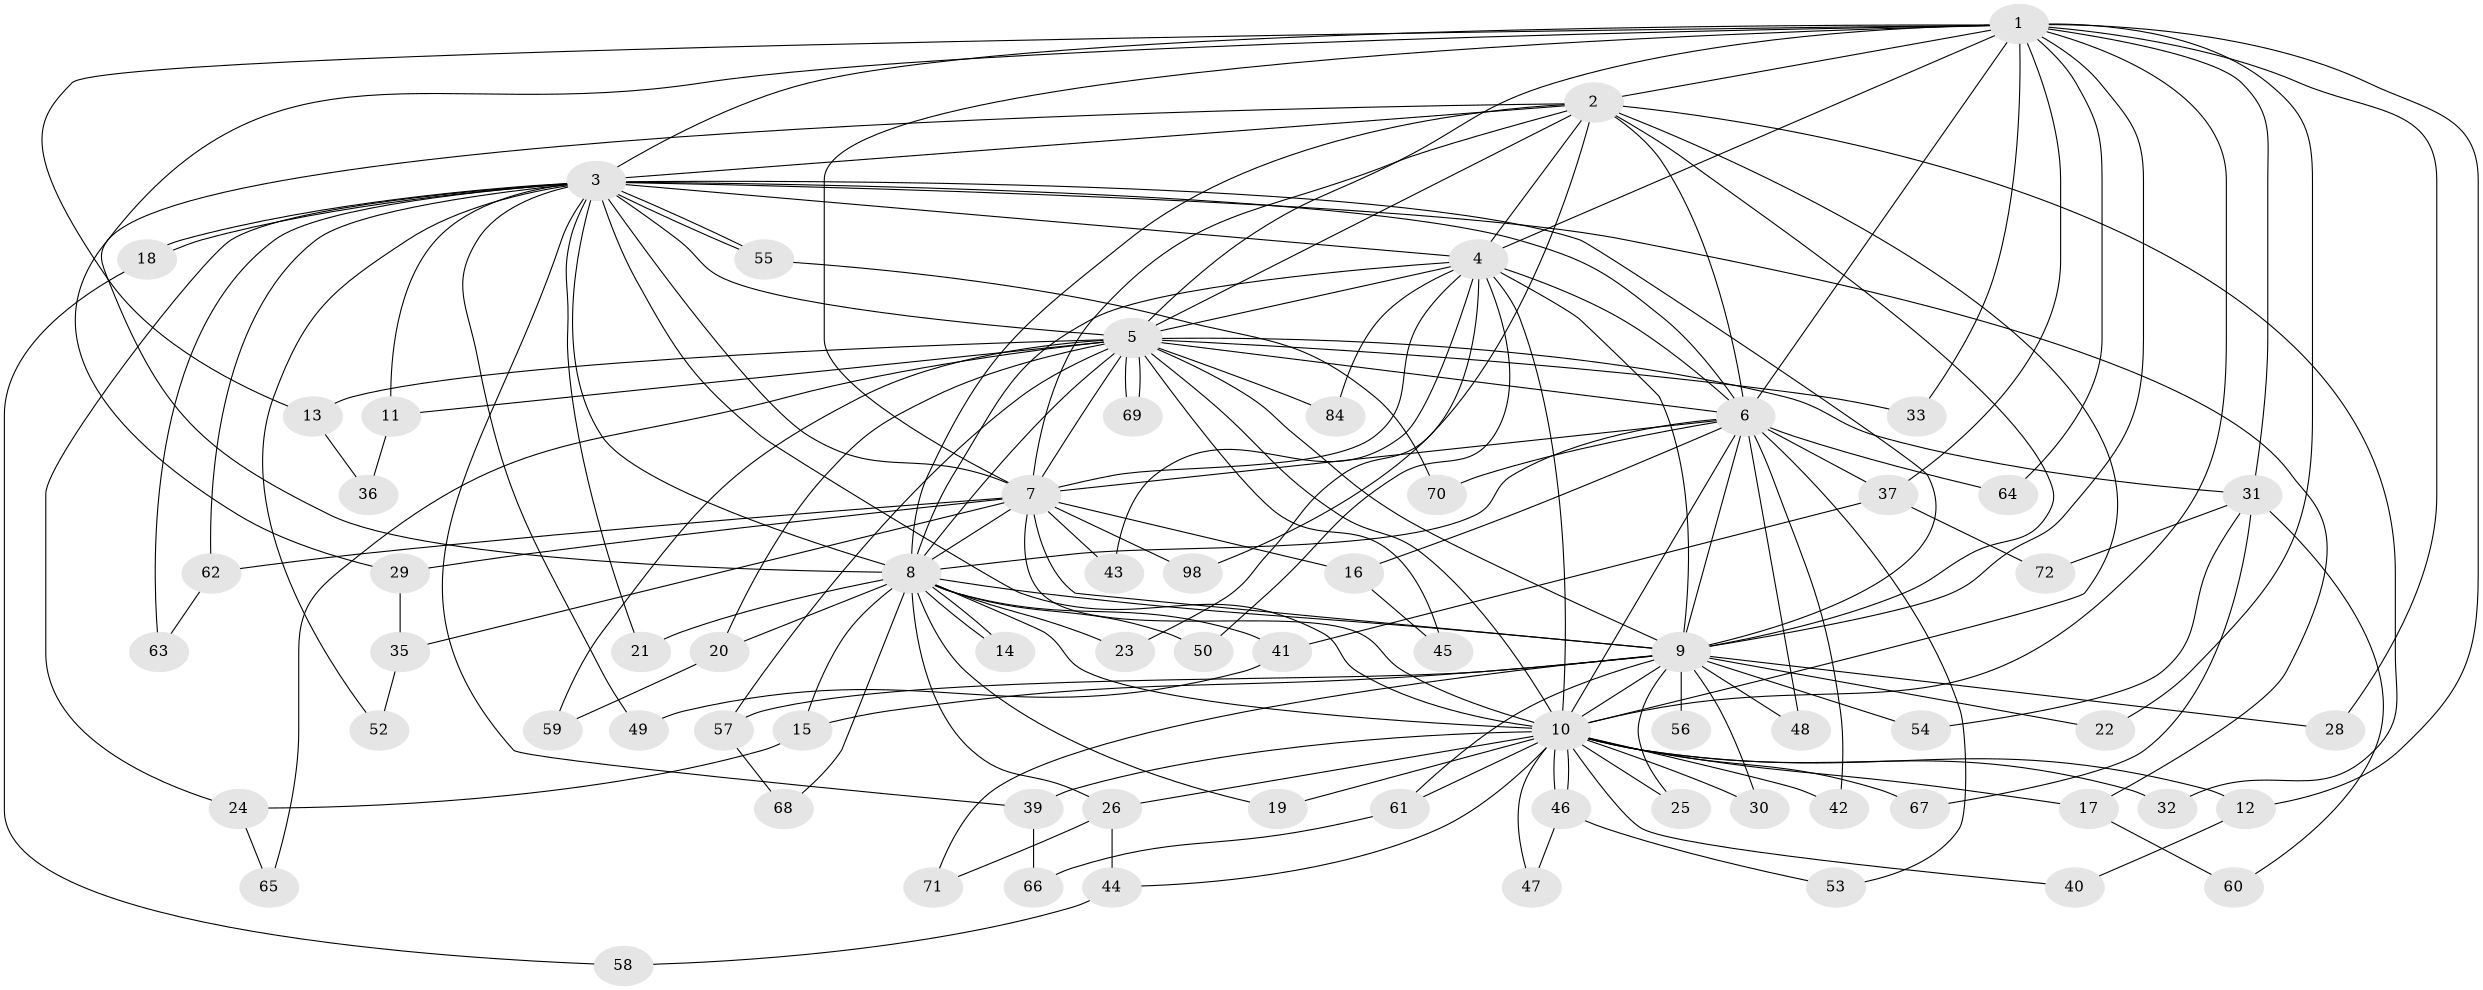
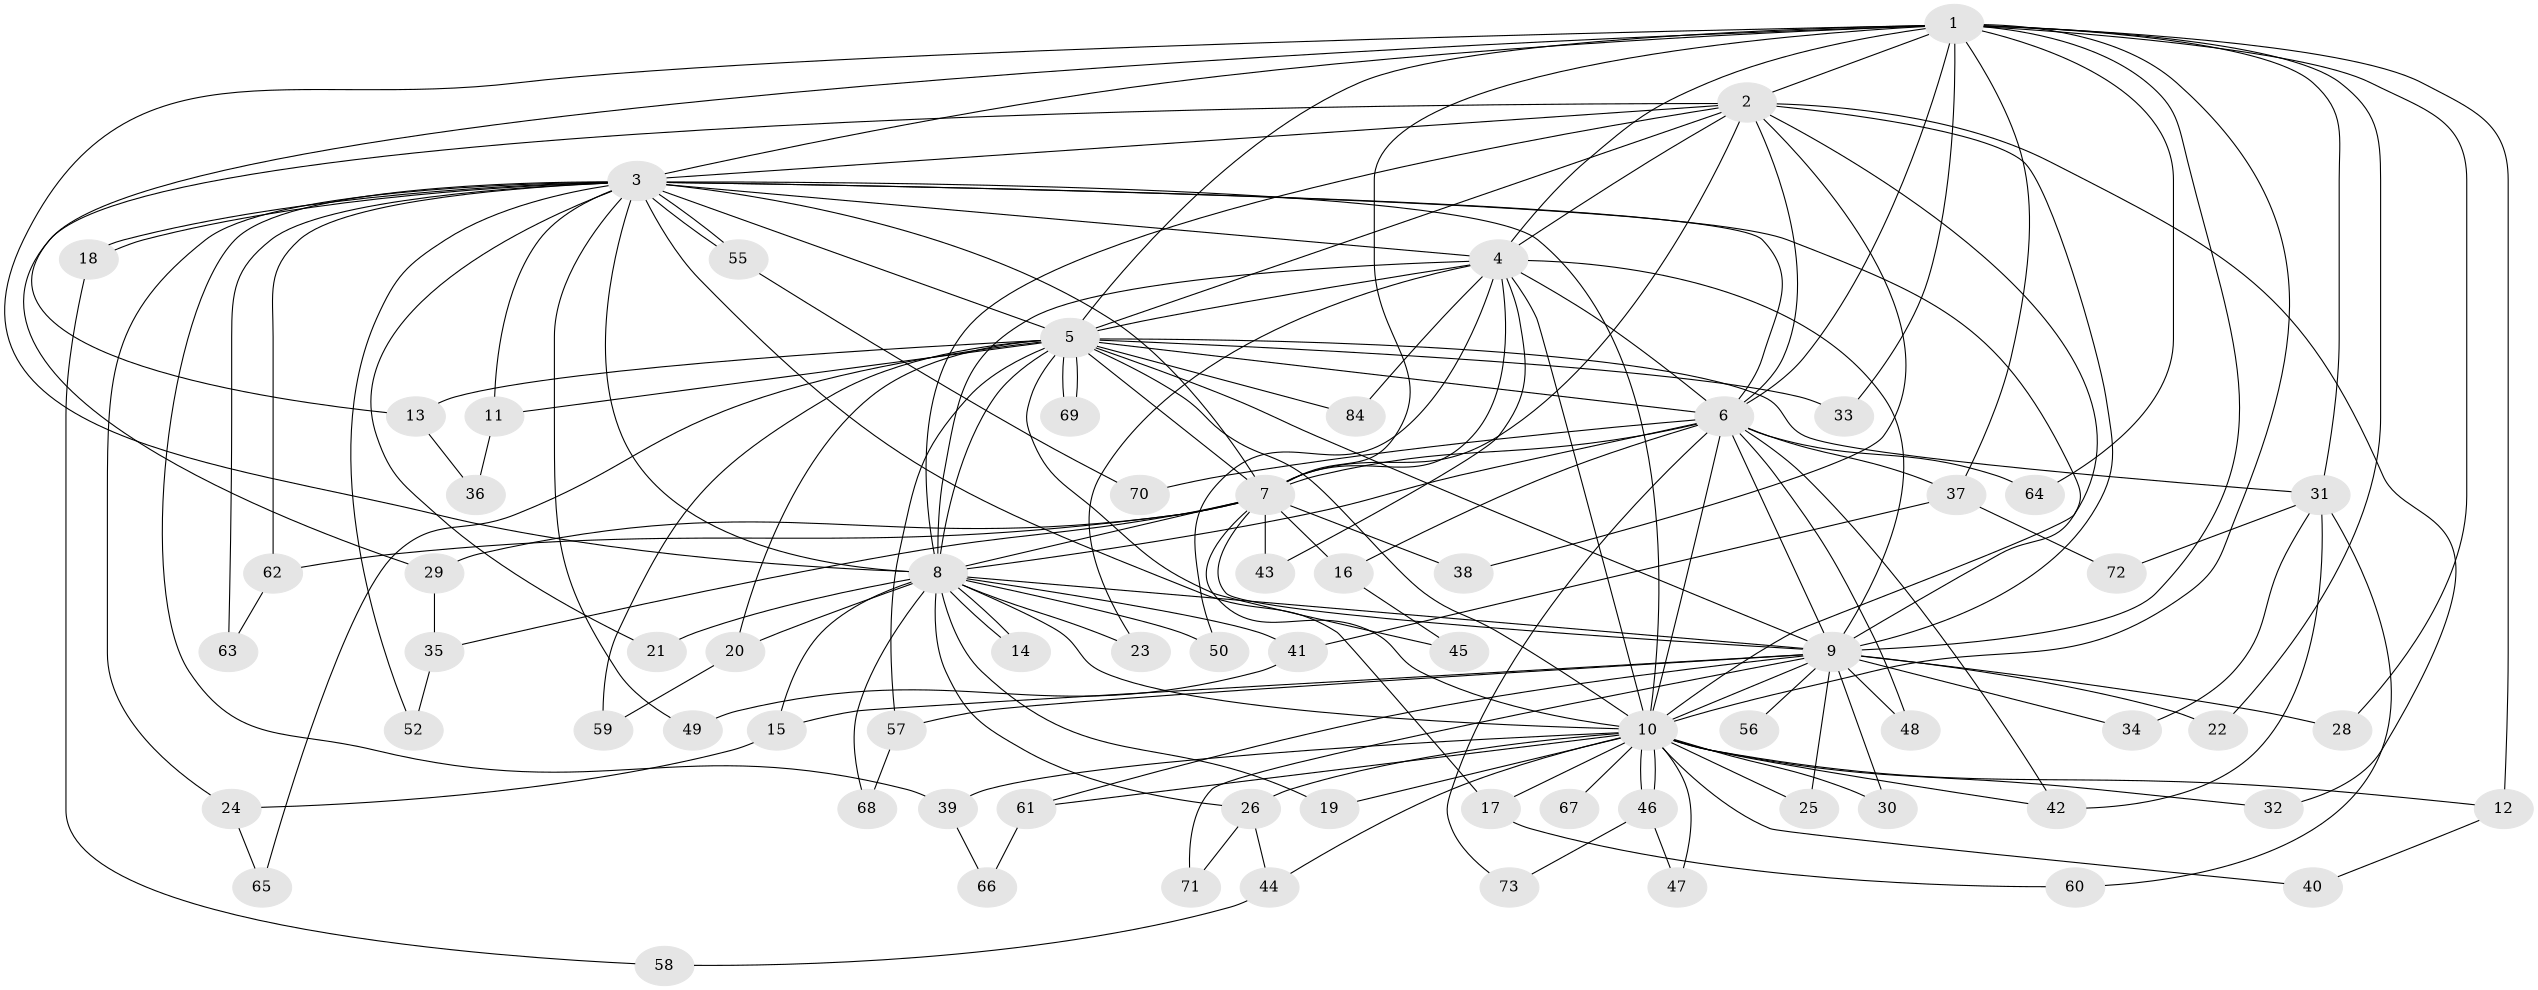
(1193, 573) -> (1464, 573)
(1921, 730) -> (2132, 730)
(2167, 730) -> (2277, 724)
(1836, 887) -> (1509, 887)
